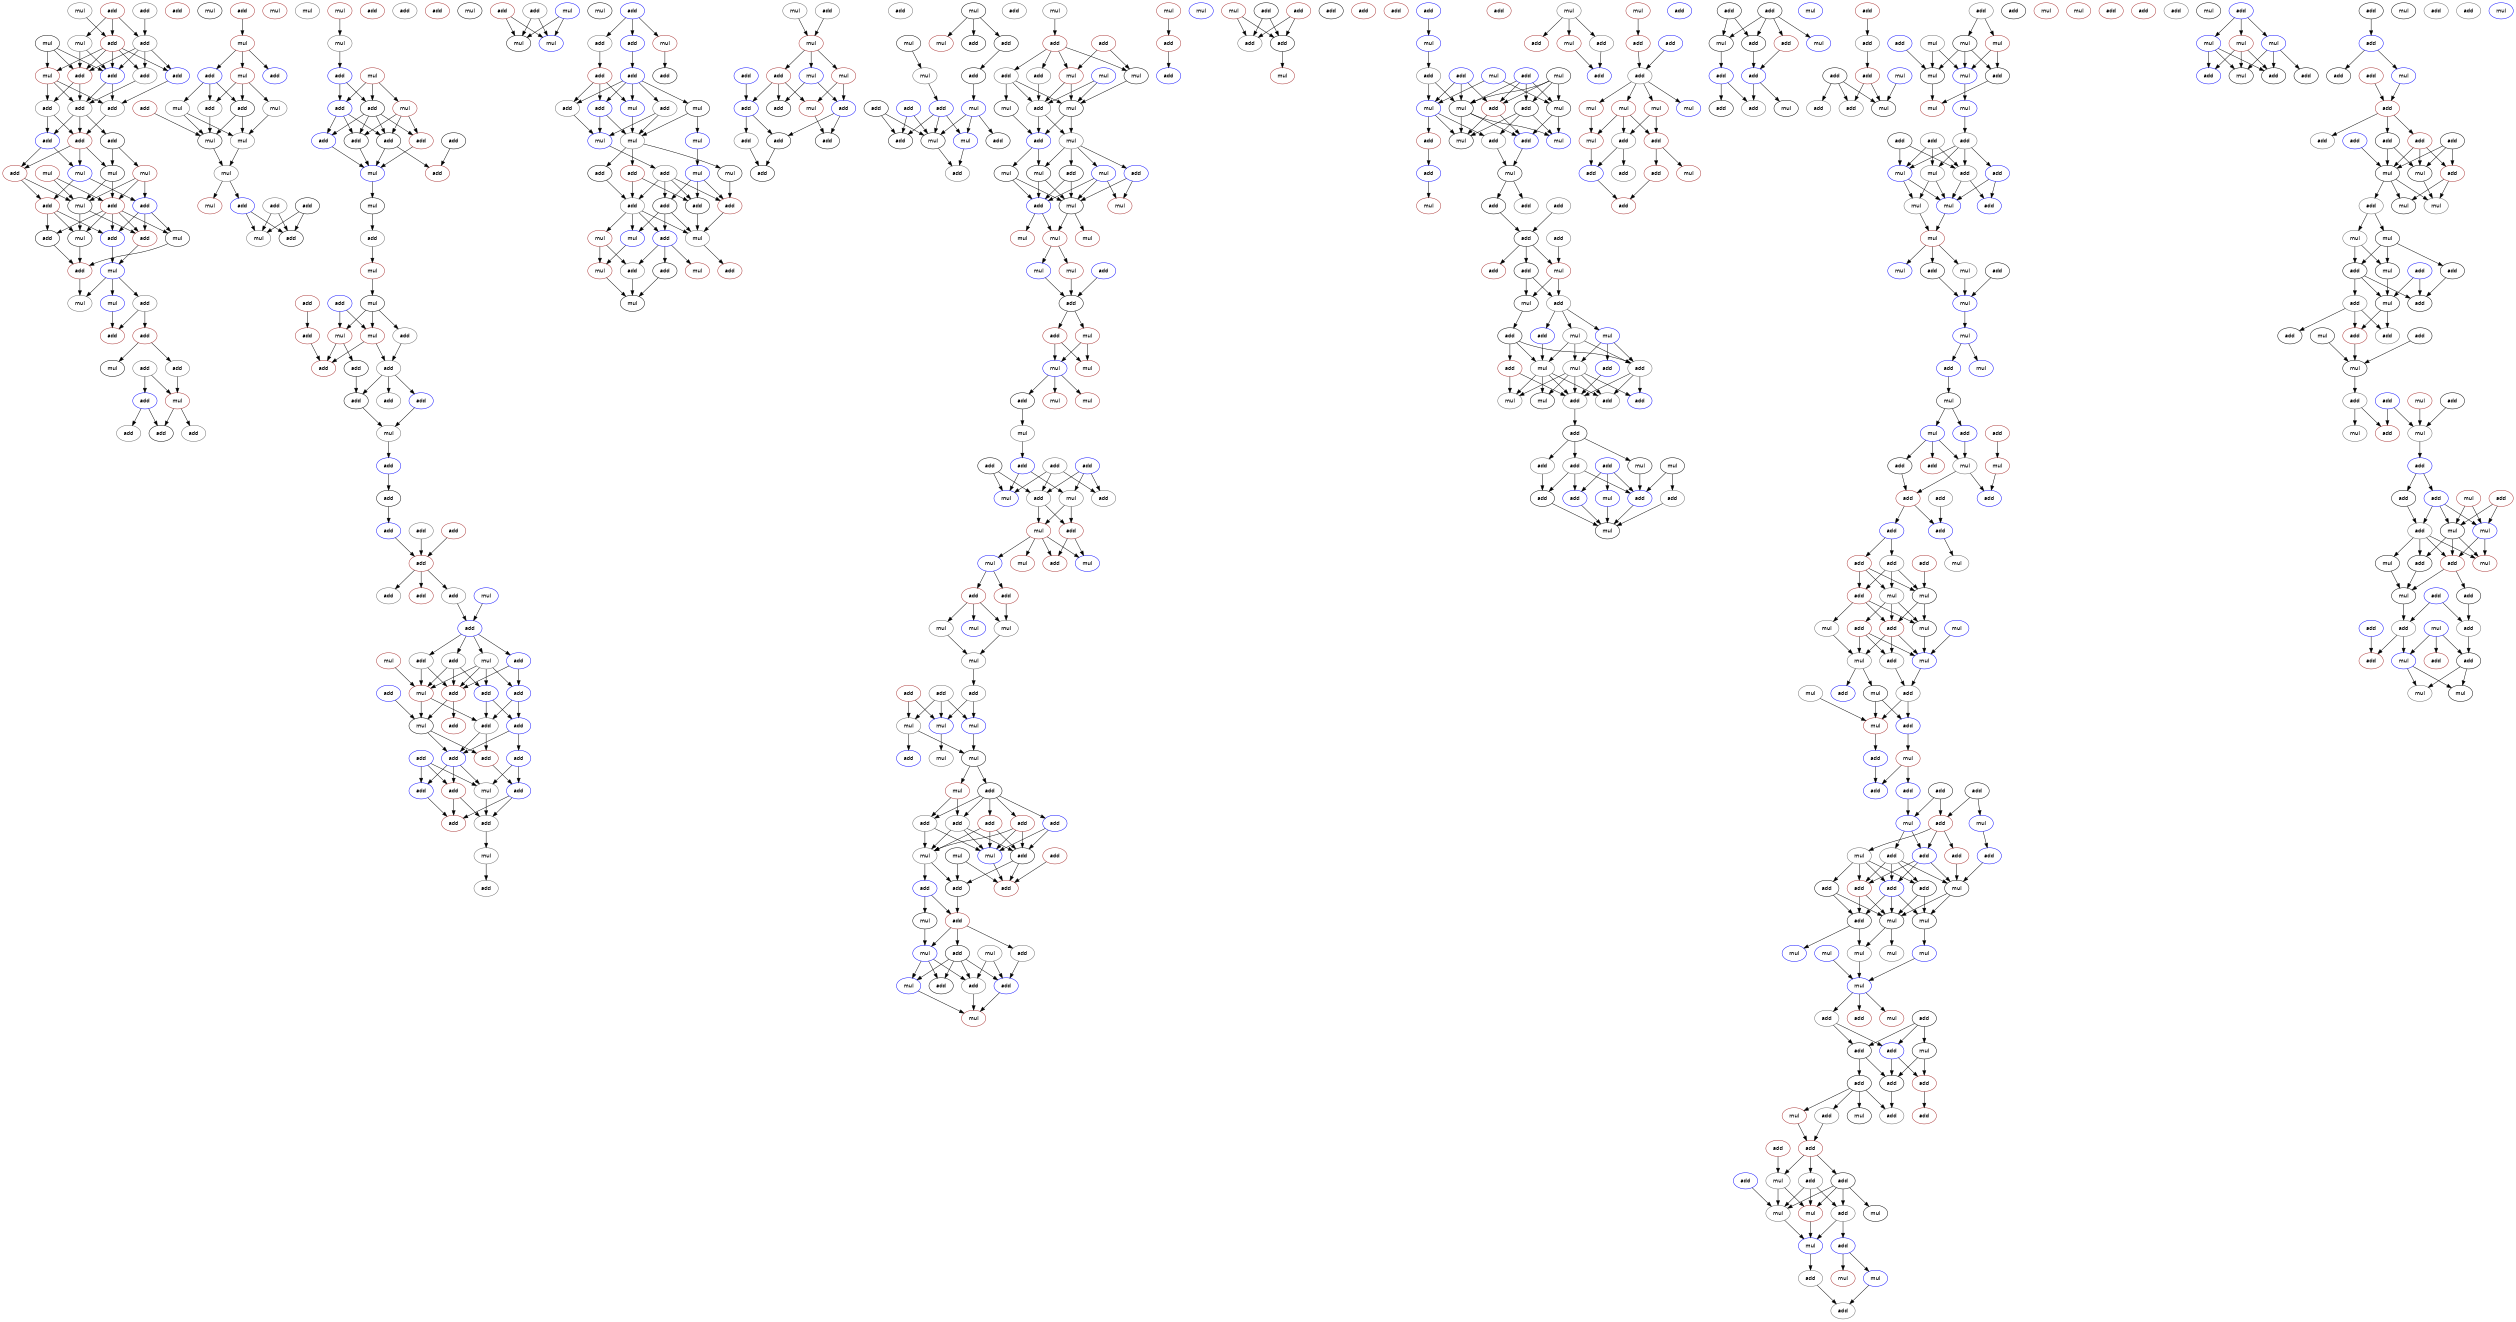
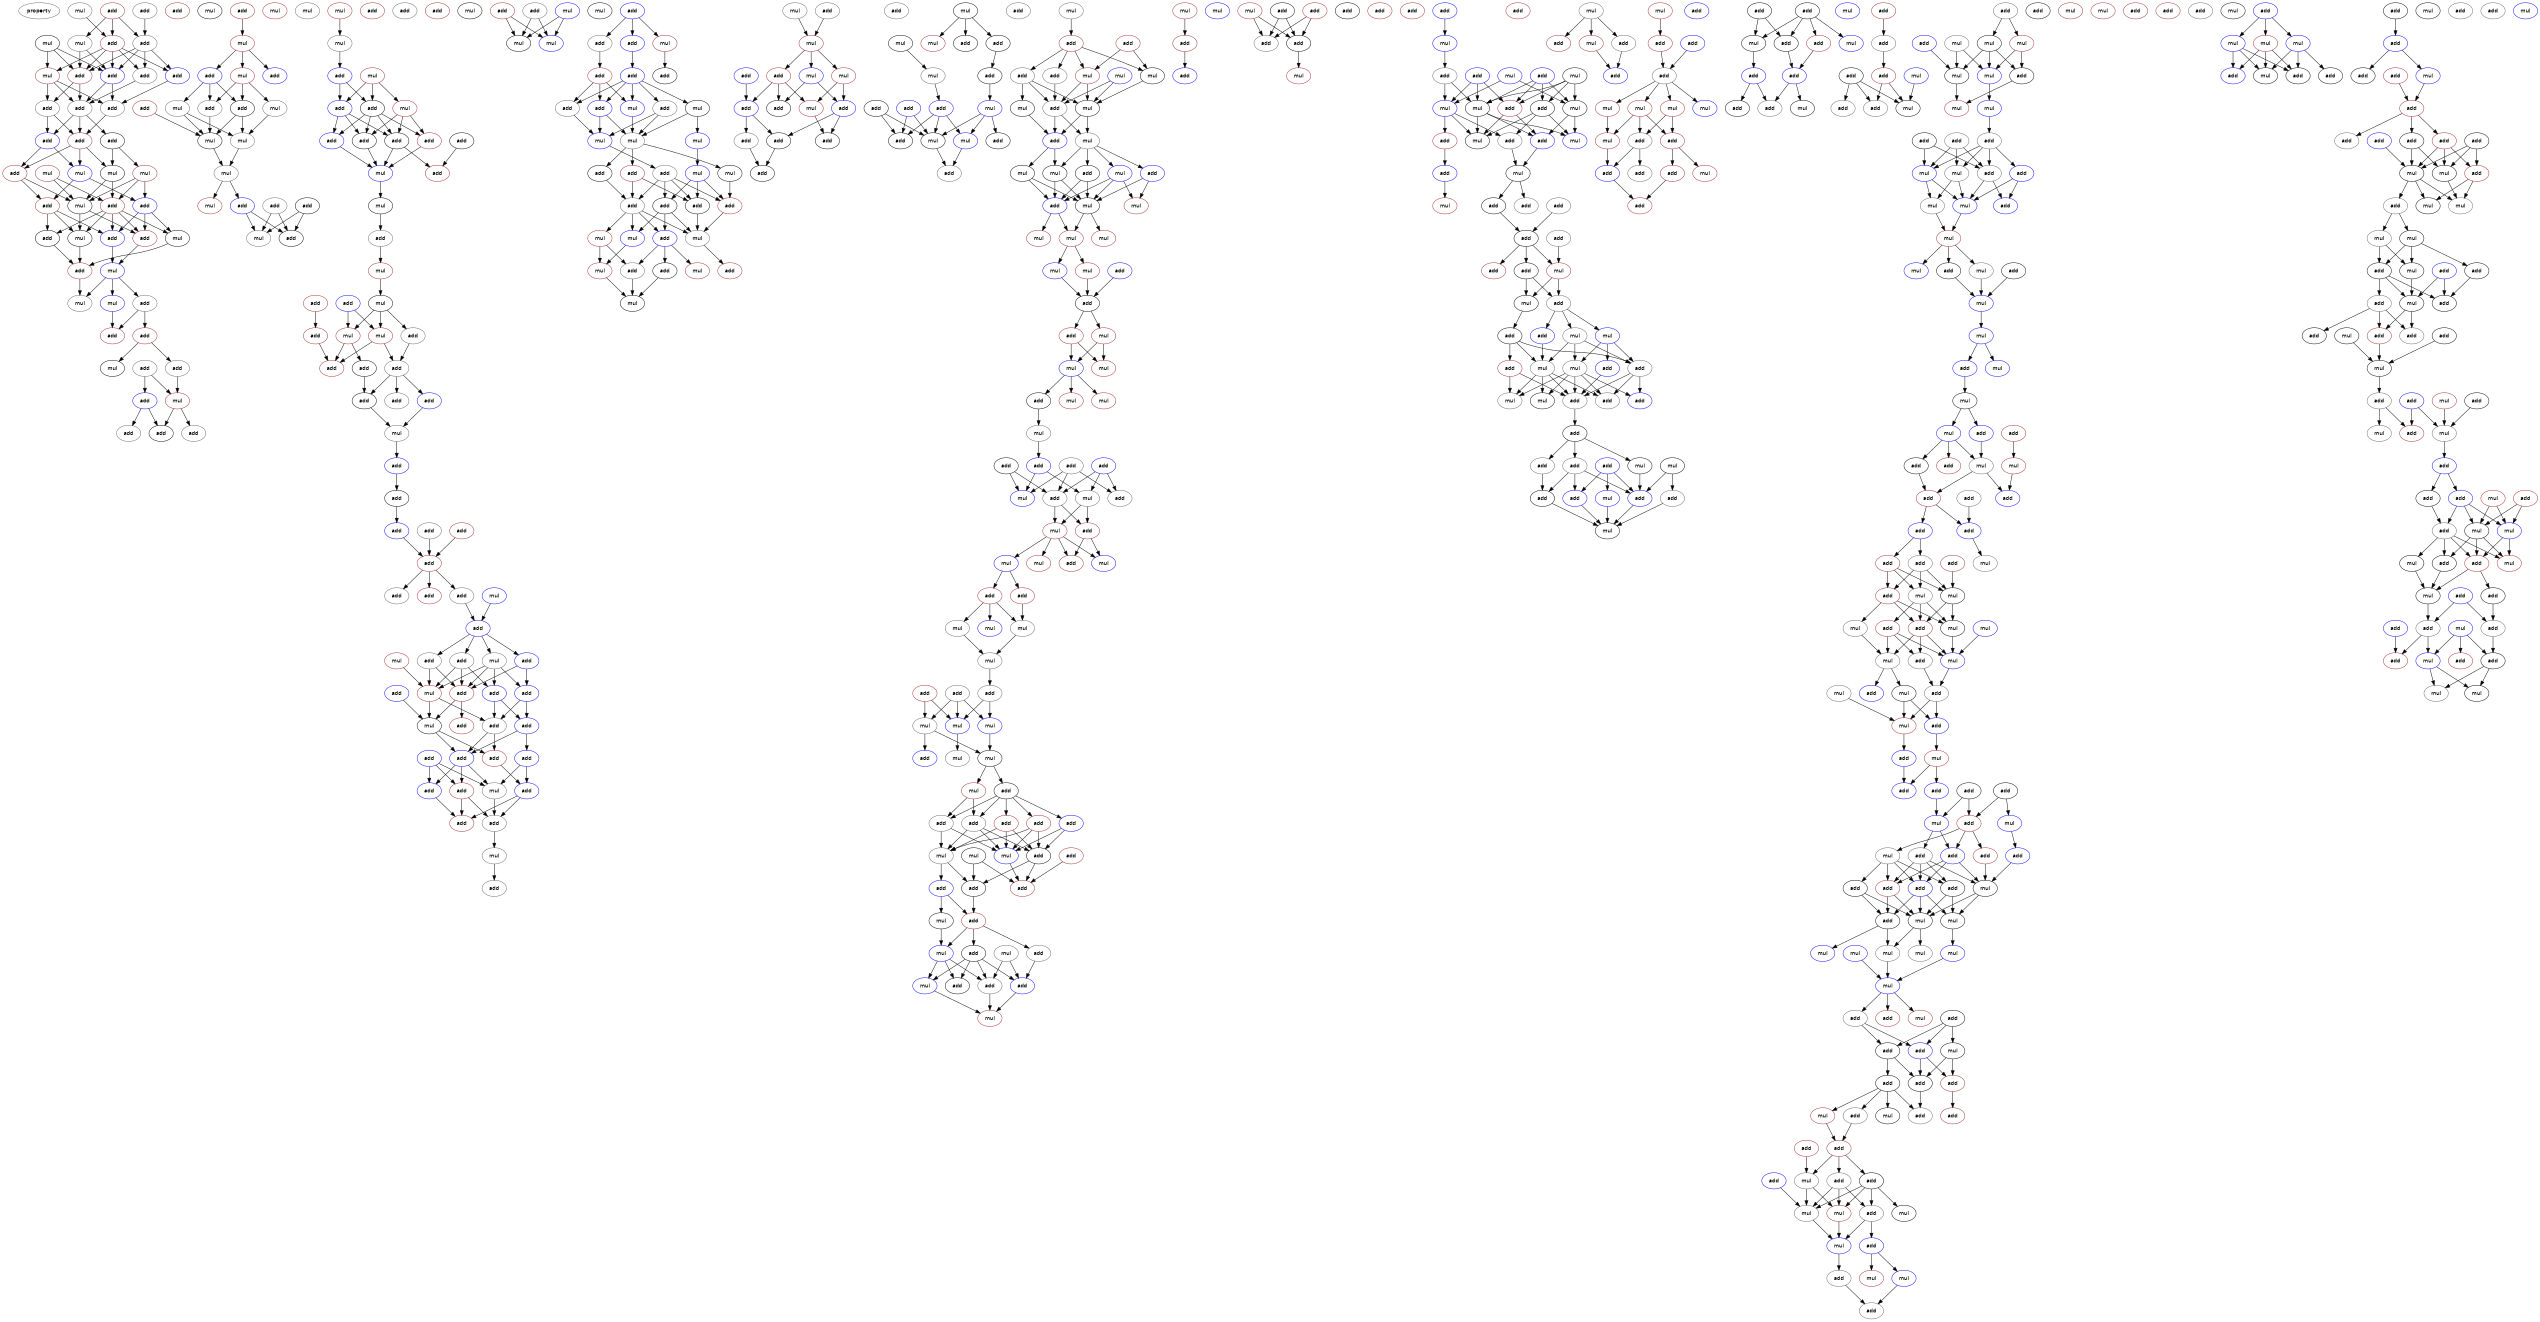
none -> (39, 11)
